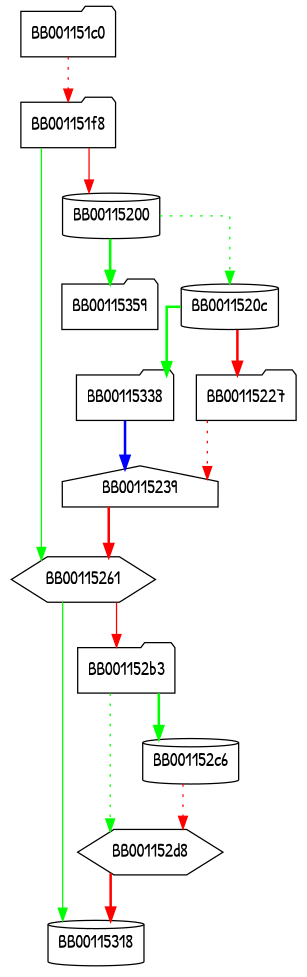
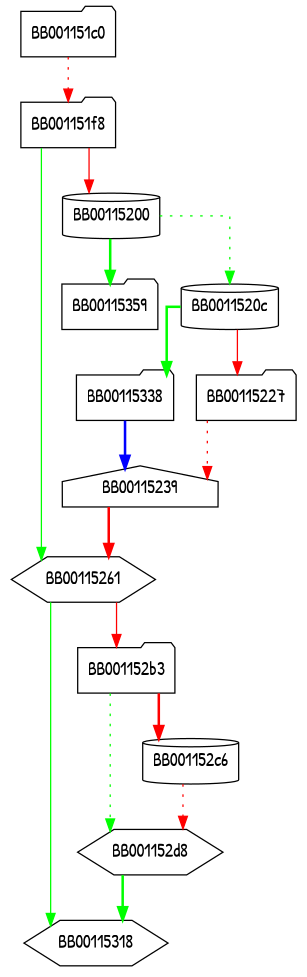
(237, 346) -> (237, 346)
(159, 710) -> (159, 710)
(111, 890) -> (123, 891)
(96, 943) -> (96, 943)
